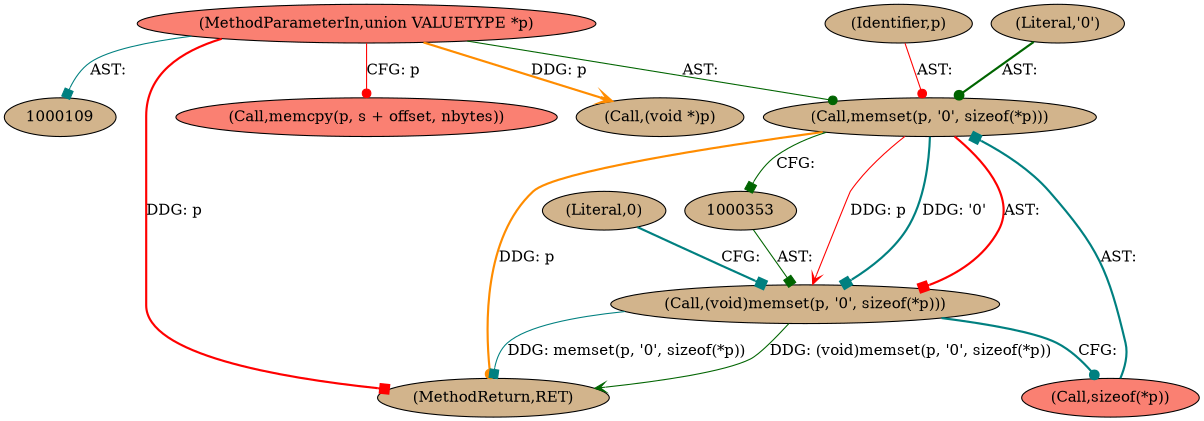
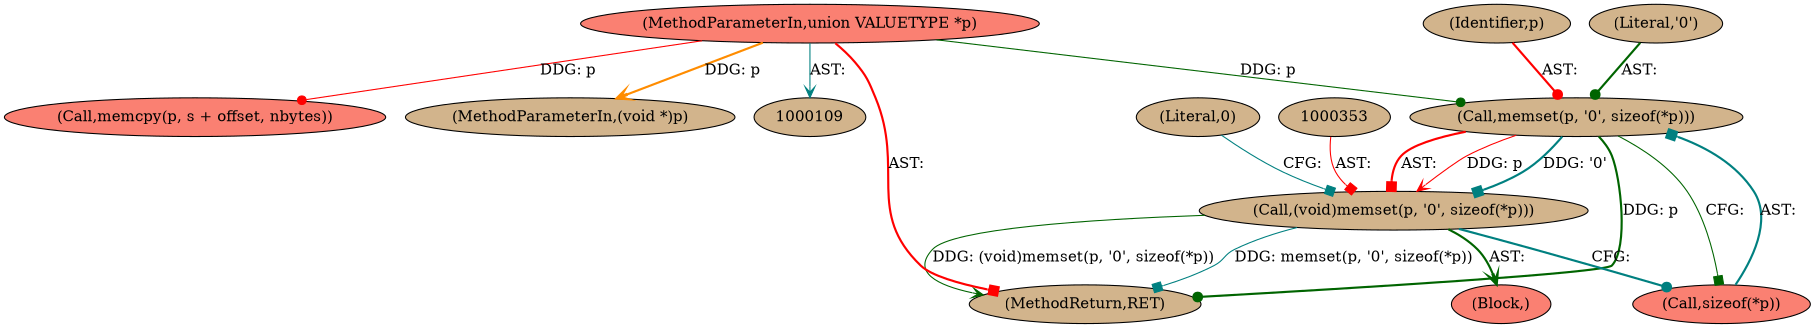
(124, 49) -> (810, 65)
(913, 66) -> (1534, 67)
(393, 70) -> (568, 70)
(703, 70) -> (1268, 70)
(660, 117) -> (570, 117)
(785, 150) -> (1687, 191)
(583, 173) -> (1475, 280)
(174, 211) -> (909, 164)
(770, 253) -> (1332, 163)
(696, 254) -> (1271, 166)
none -> (1501, 304)
